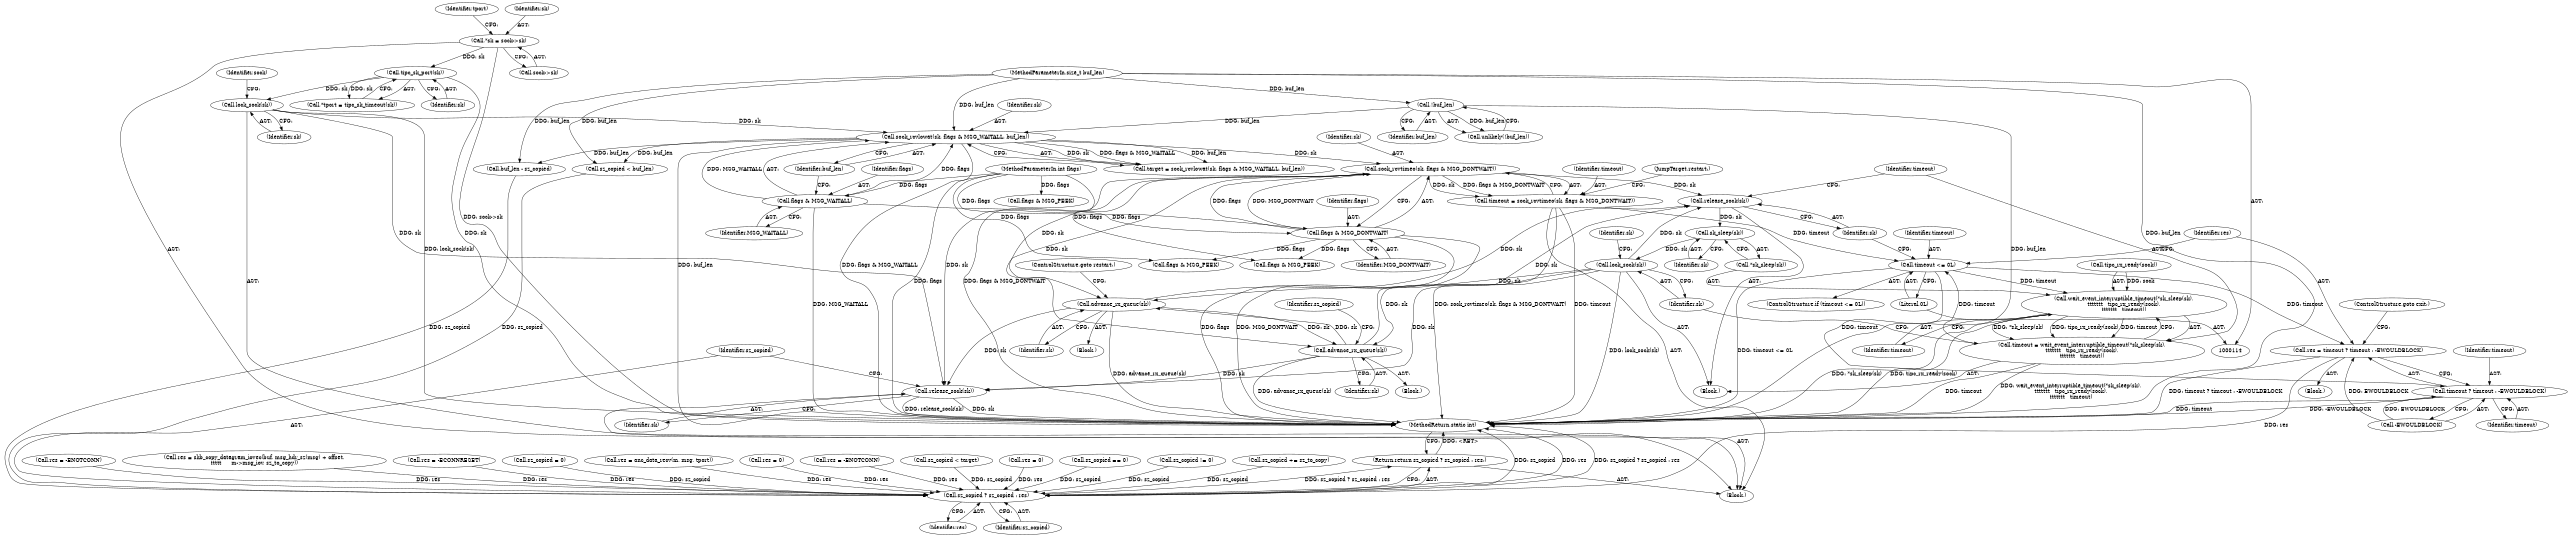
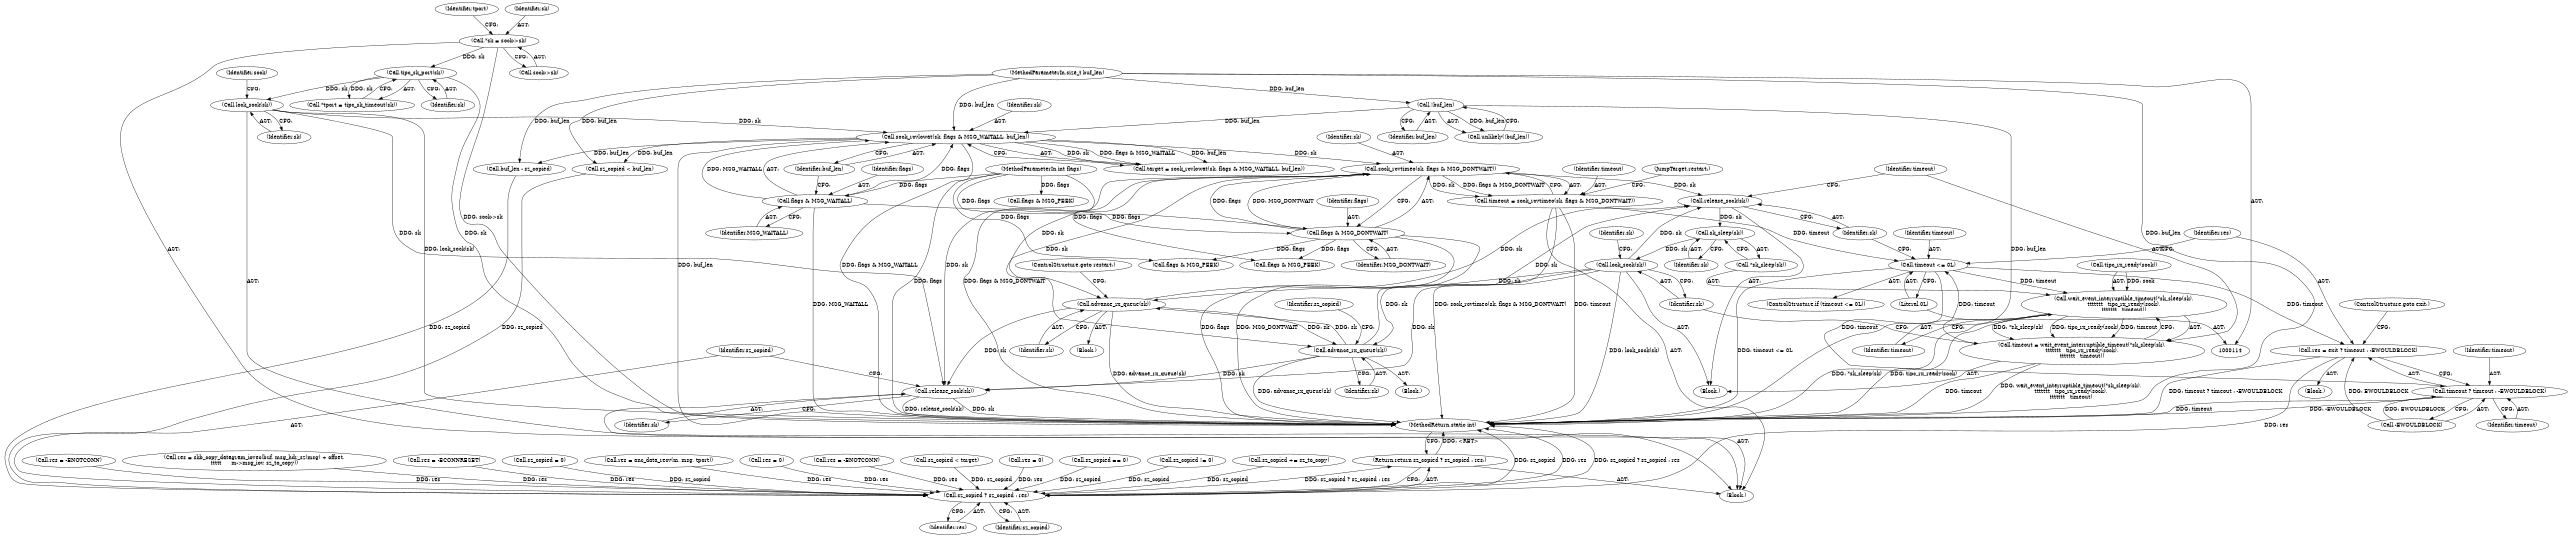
(2358, 351) -> (2358, 351)
